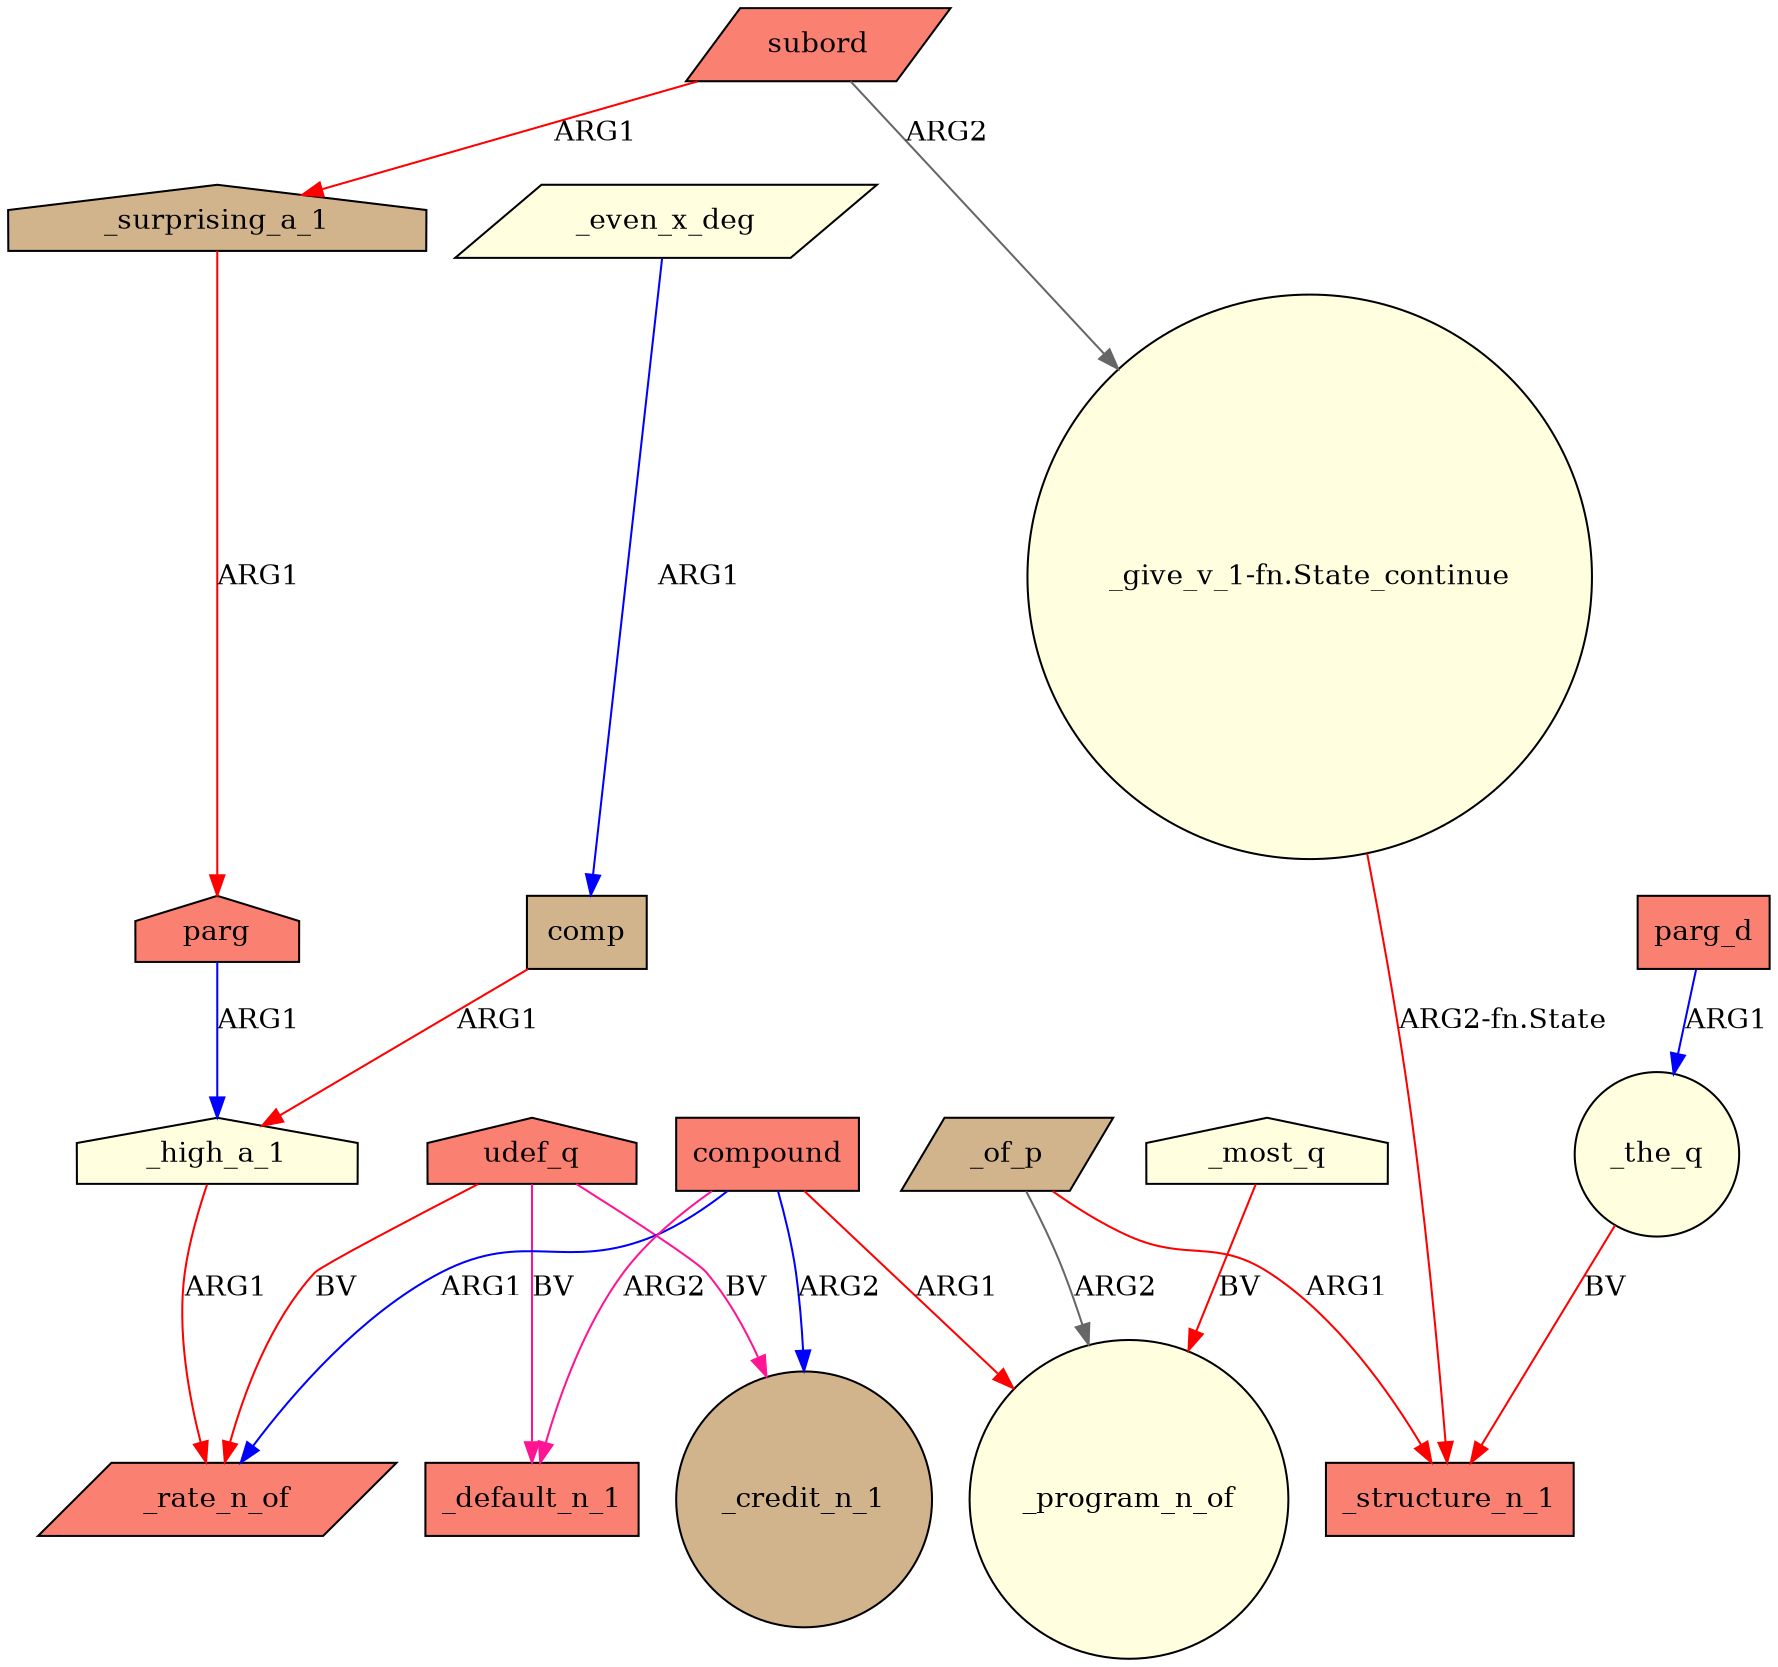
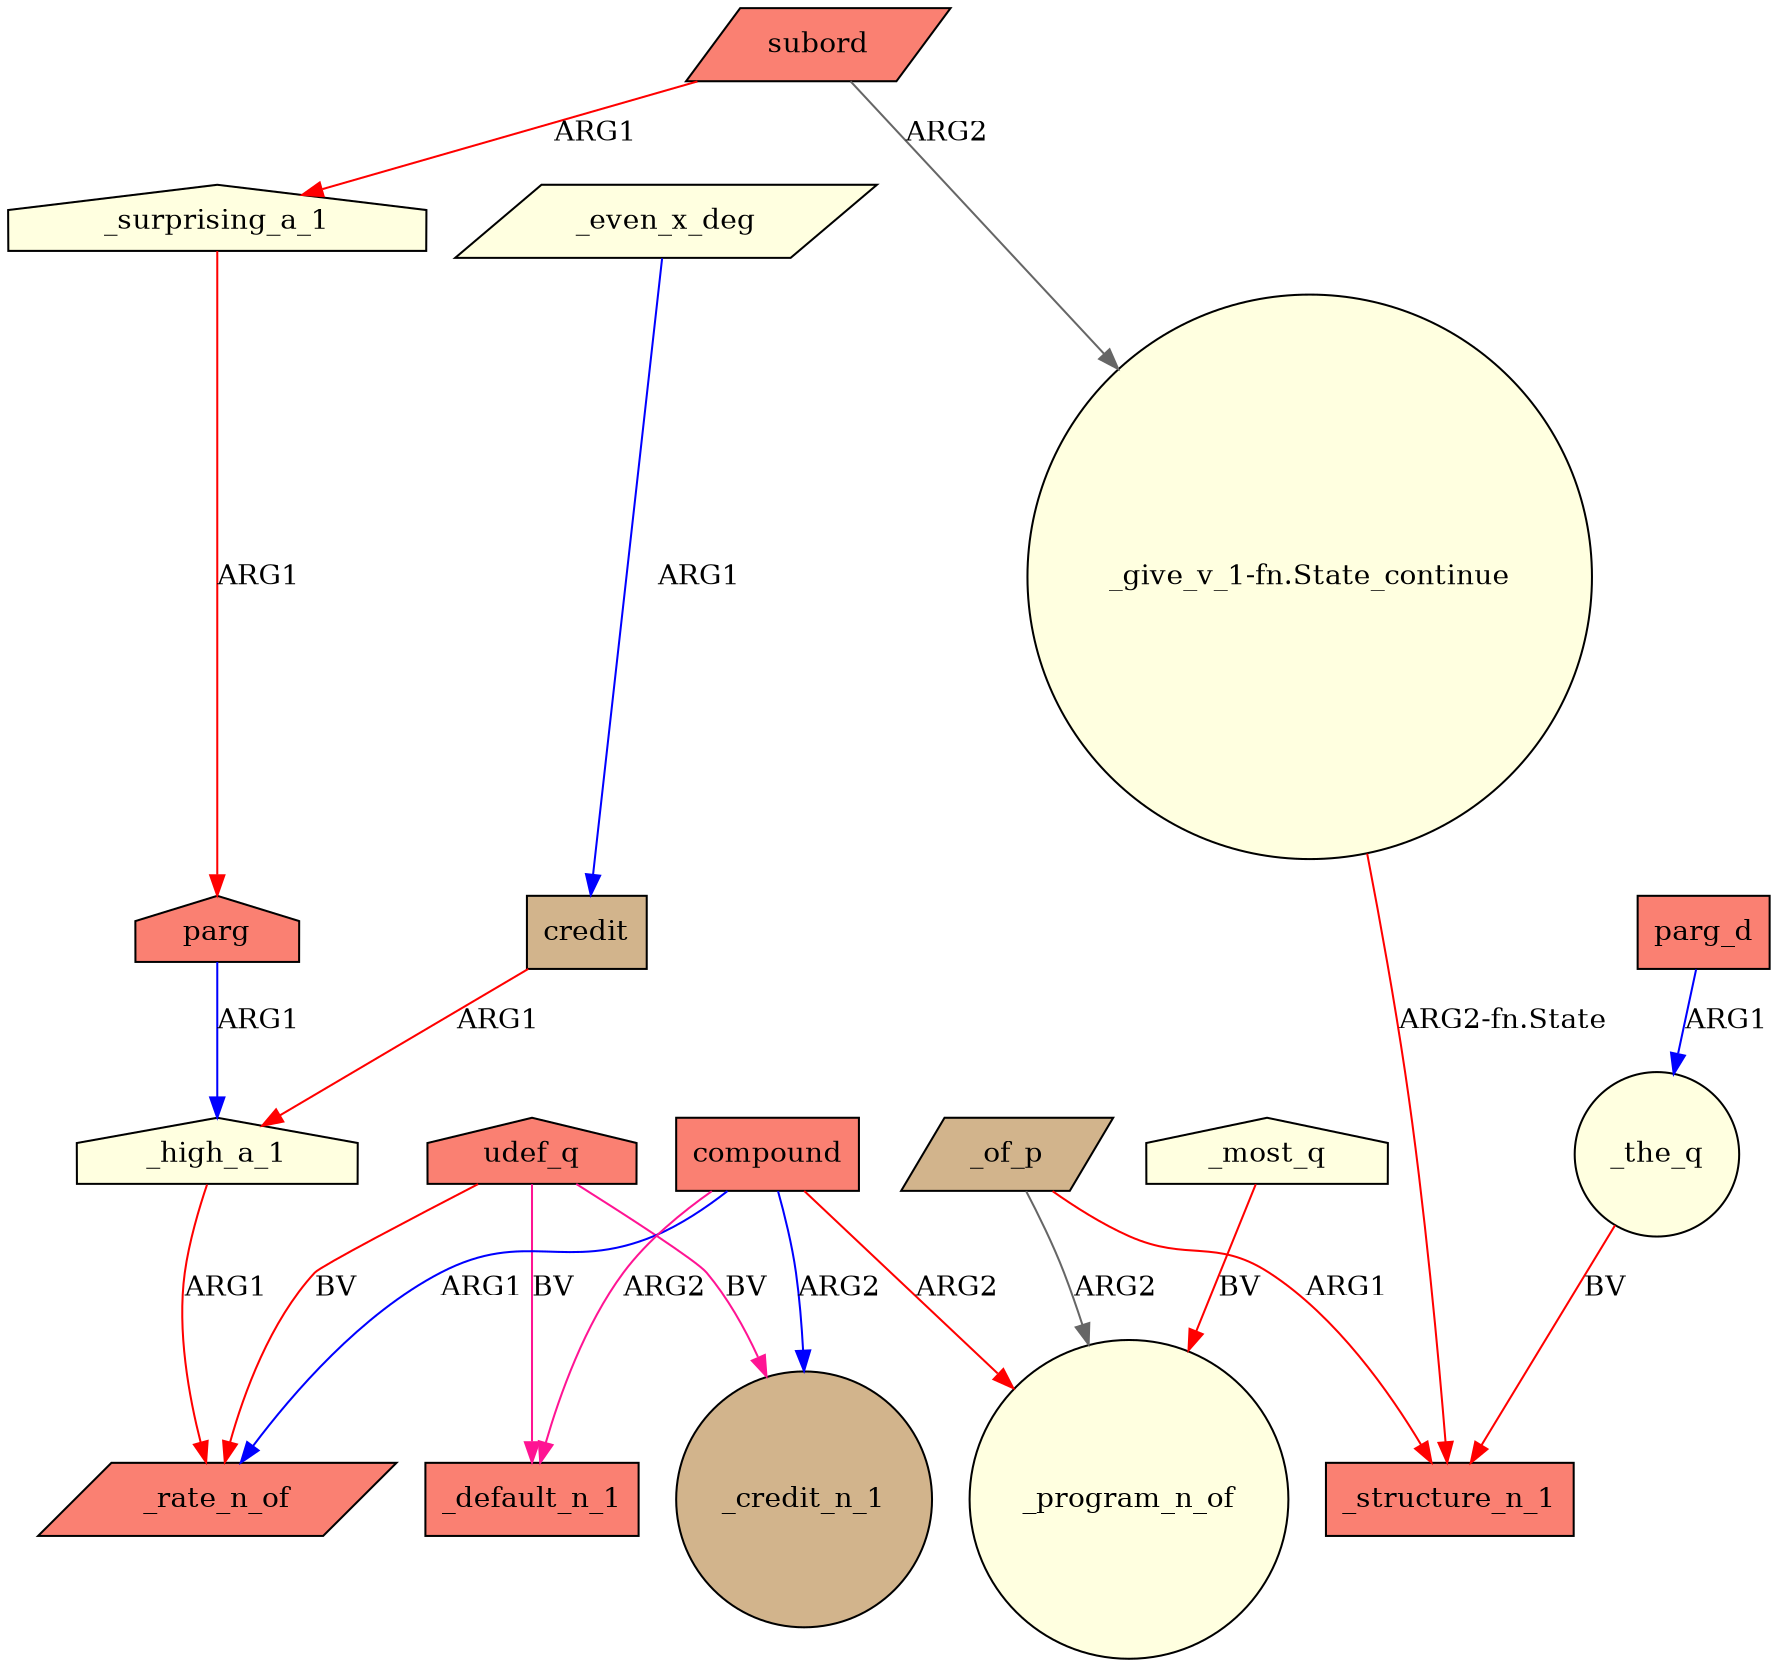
(217, 221) -> (217, 221)
(587, 932) -> (587, 932)
(957, 1288) -> (957, 1288)
